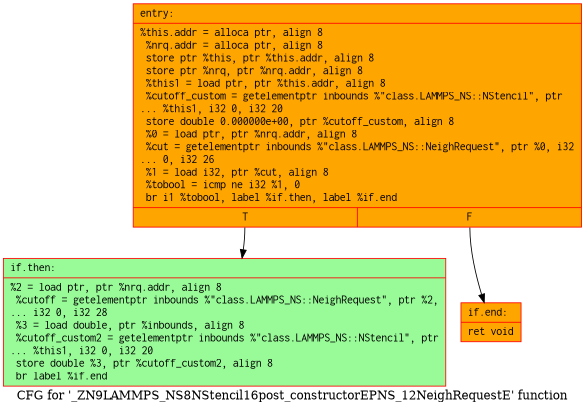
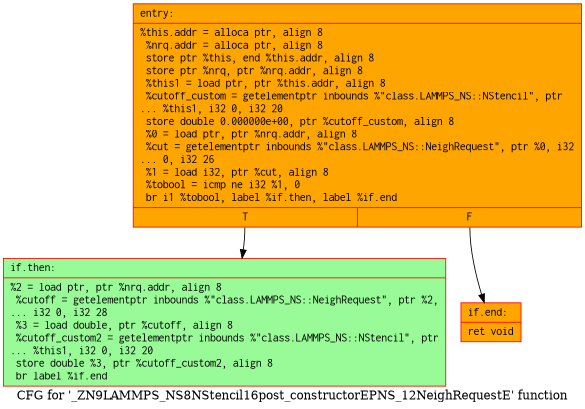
(257, 58) -> (257, 58)
(127, 325) -> (122, 325)
